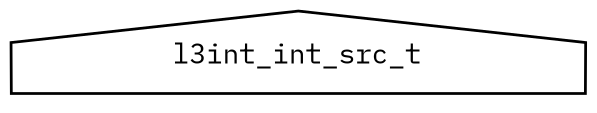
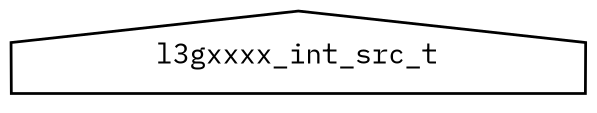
(298, 57) -> (298, 57)
